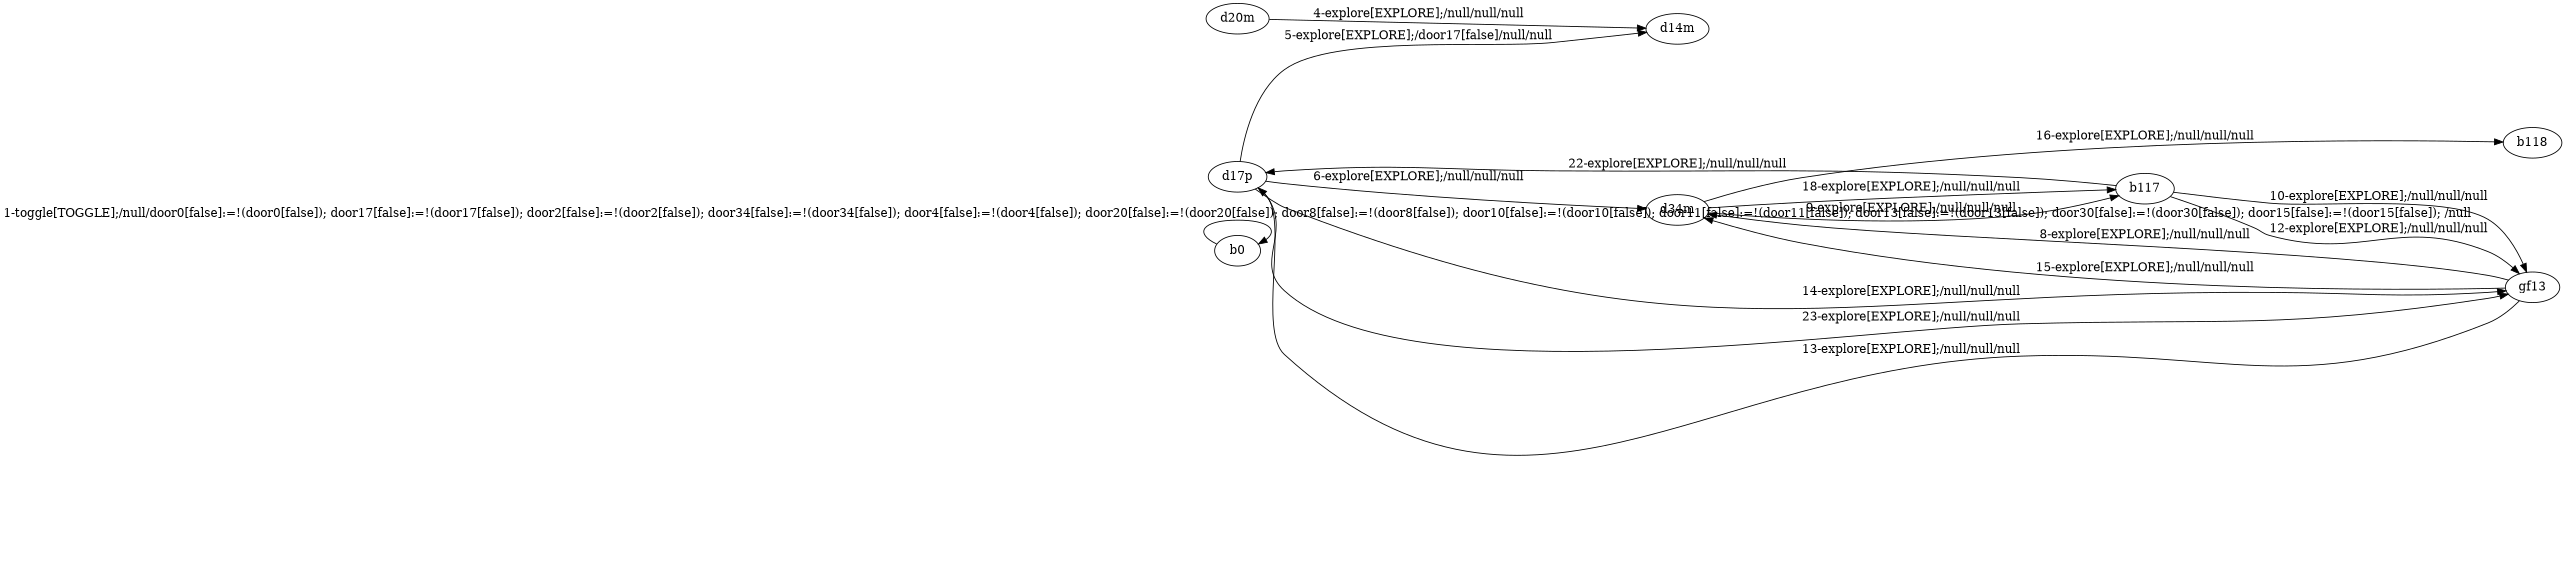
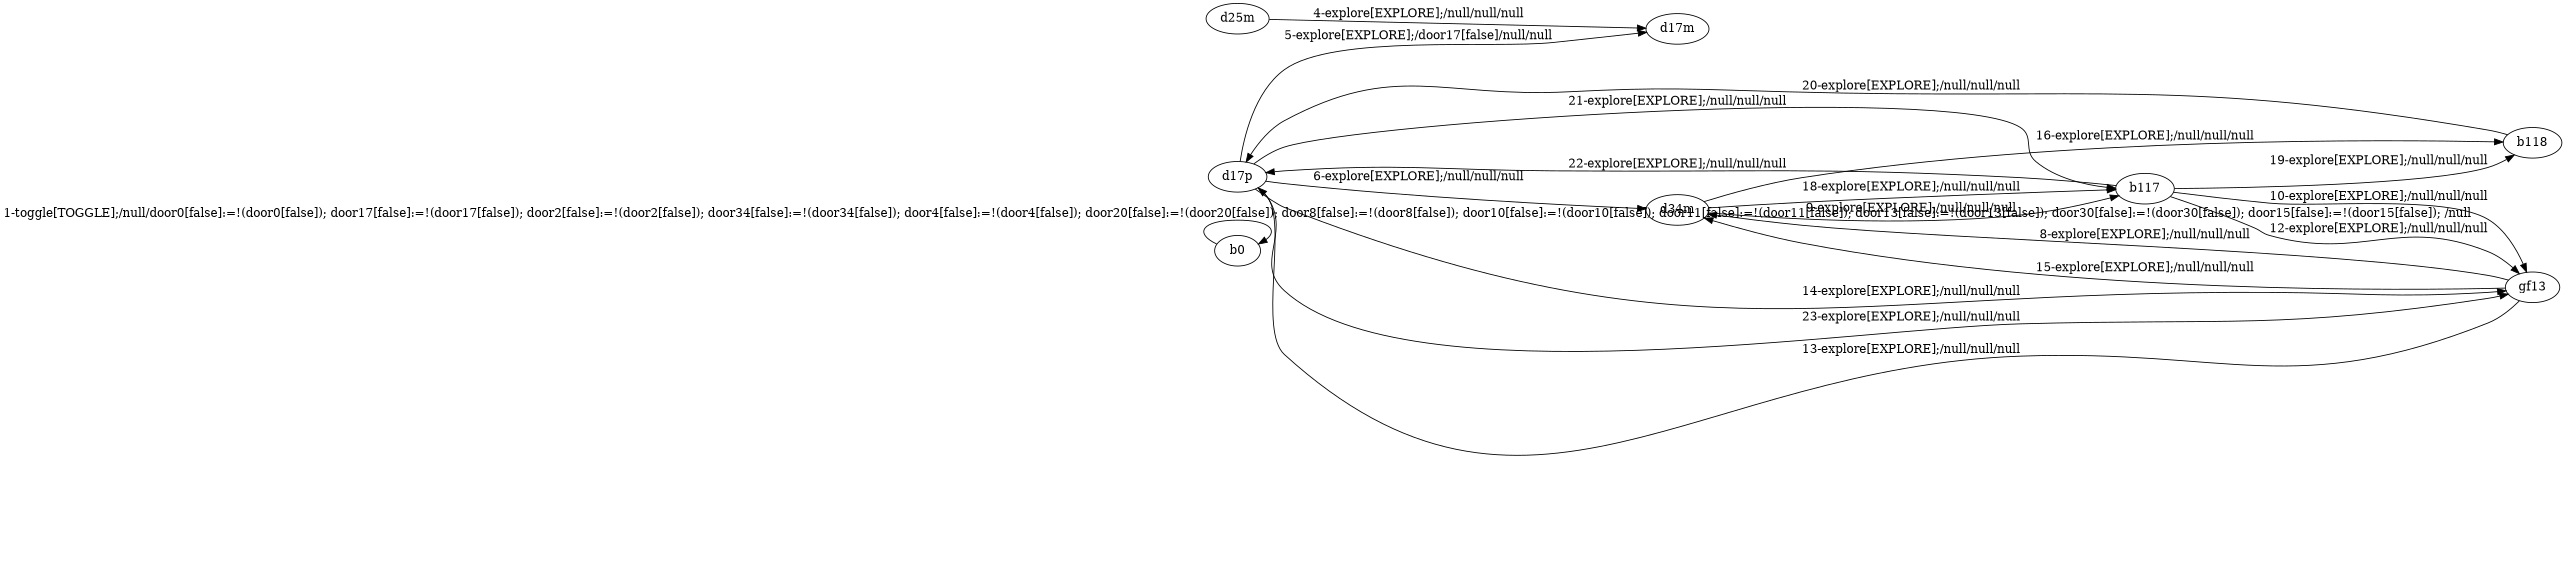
(1238, 19) -> (1238, 19)
(1677, 29) -> (1677, 29)
none -> (1870, 93)
none -> (1693, 110)
none -> (2342, 184)
